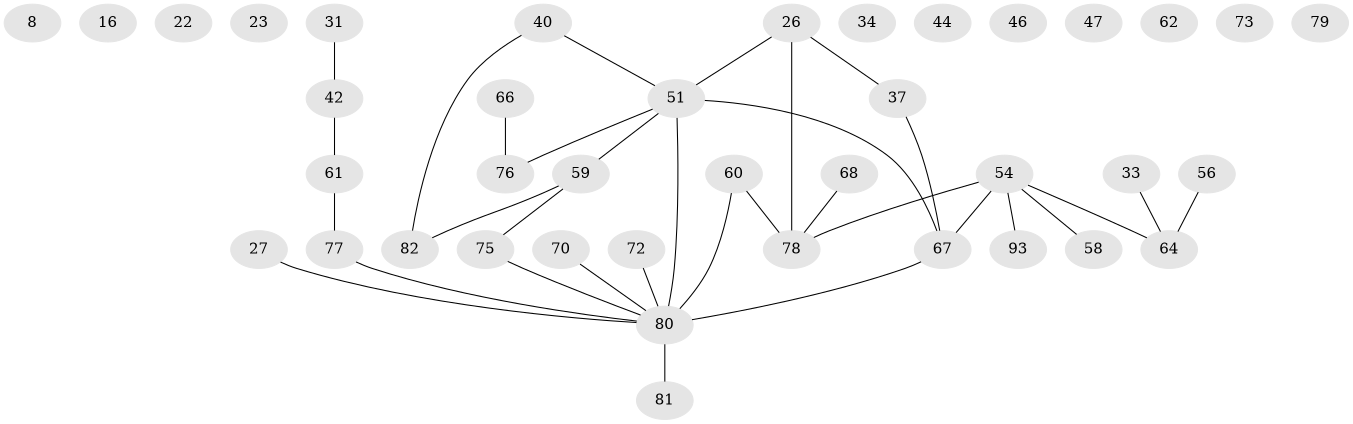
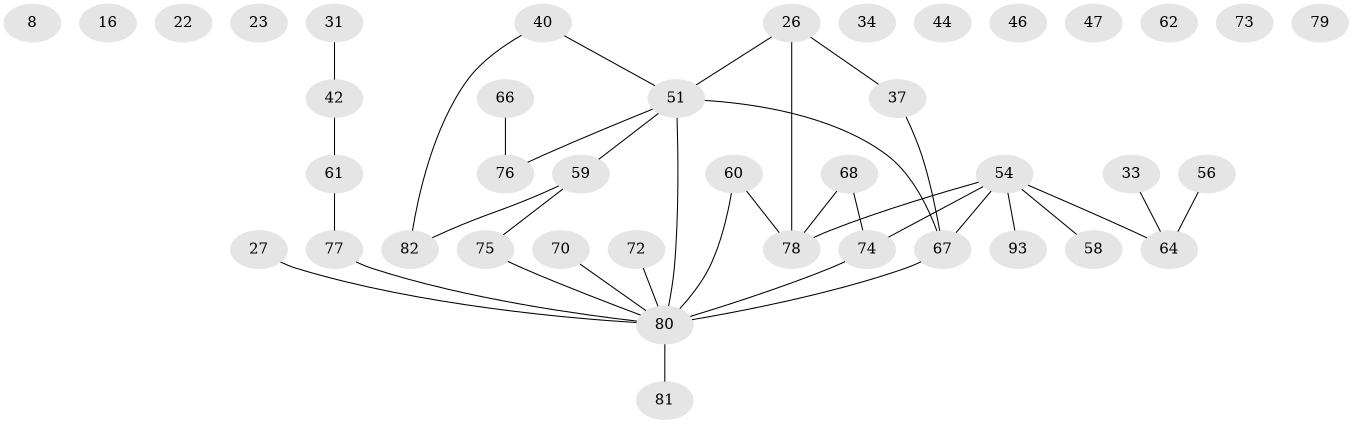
none -> (867, 250)
